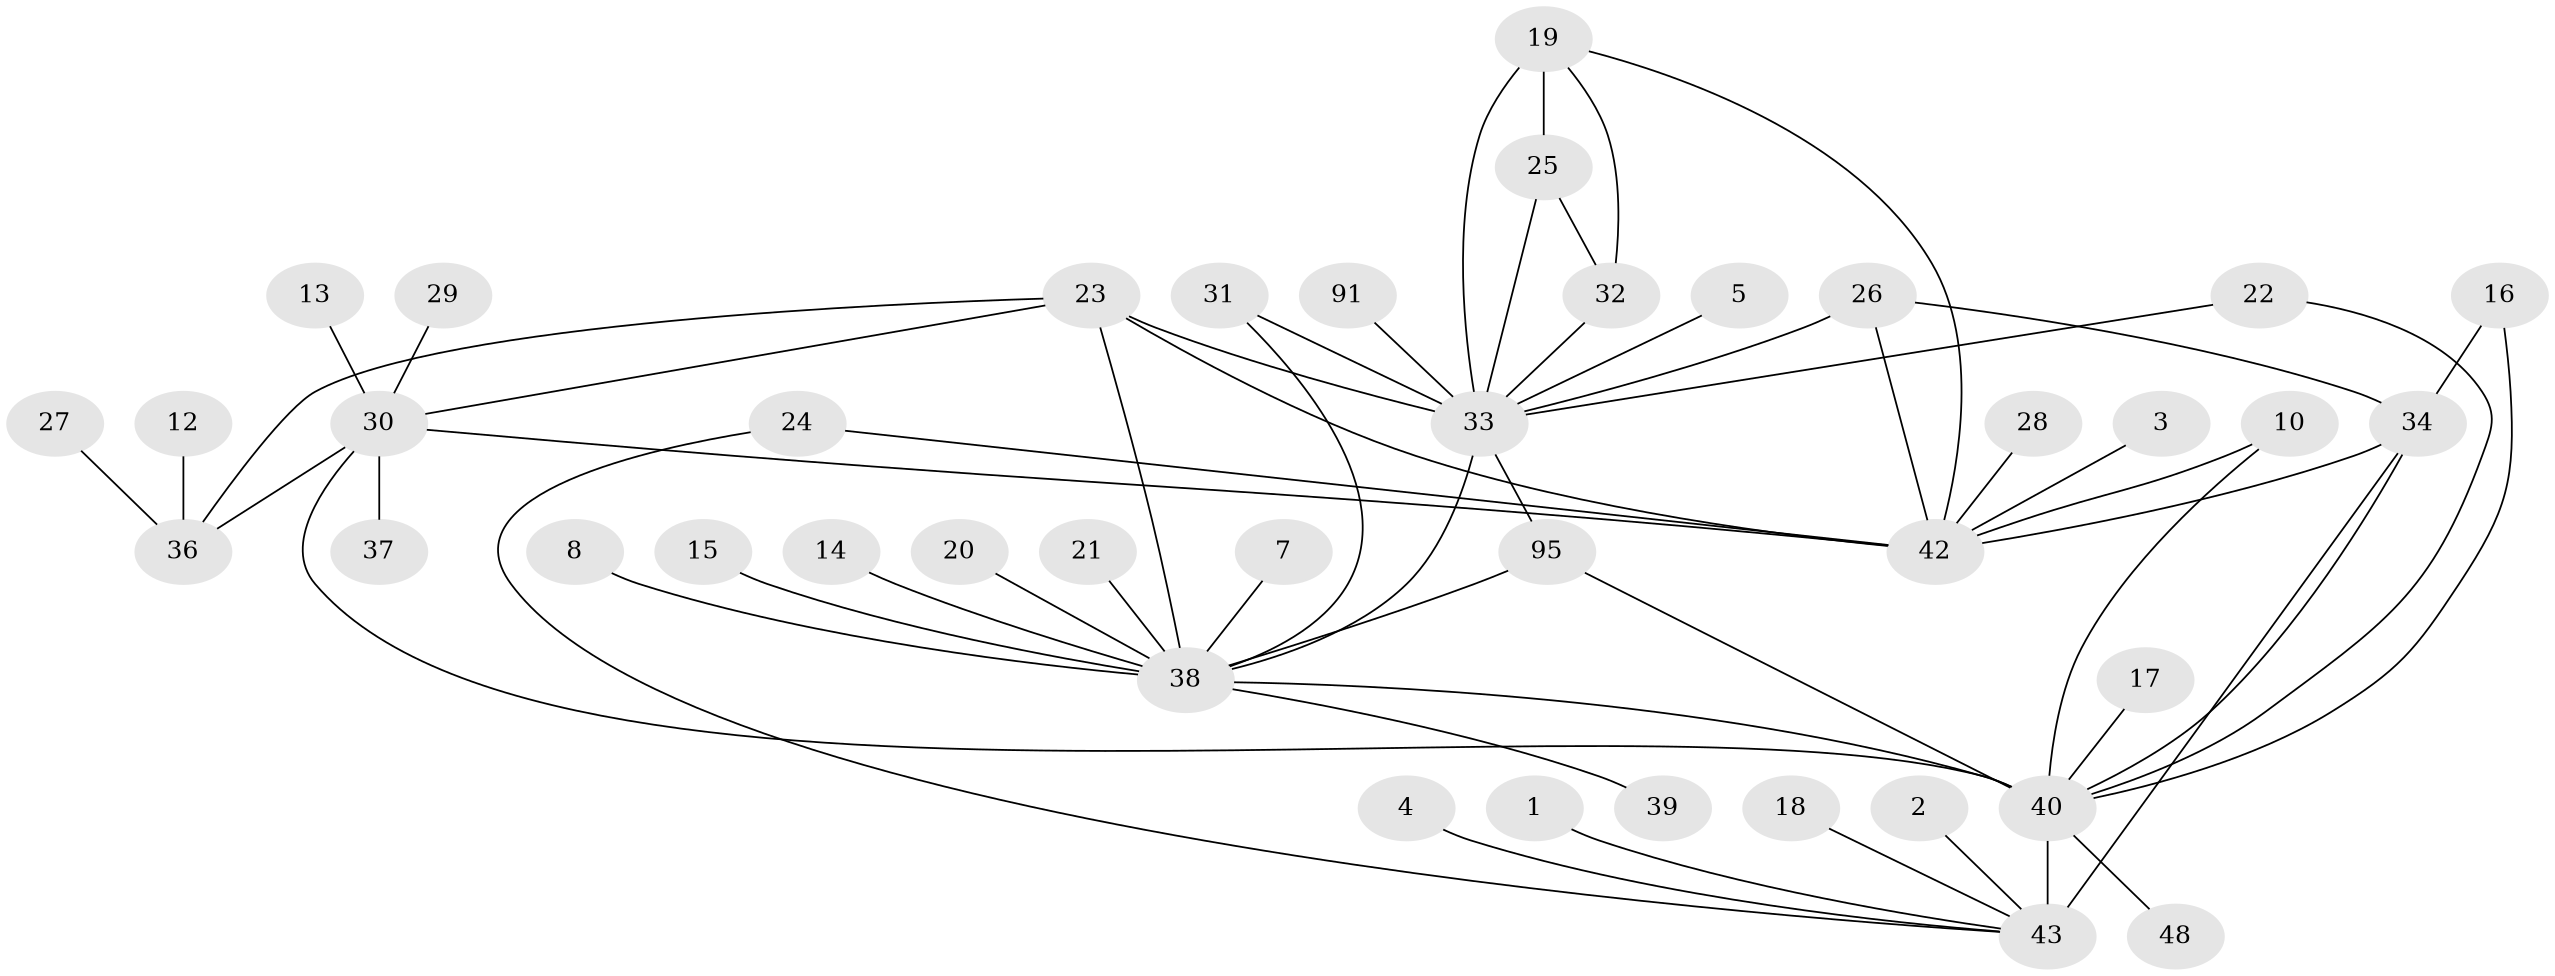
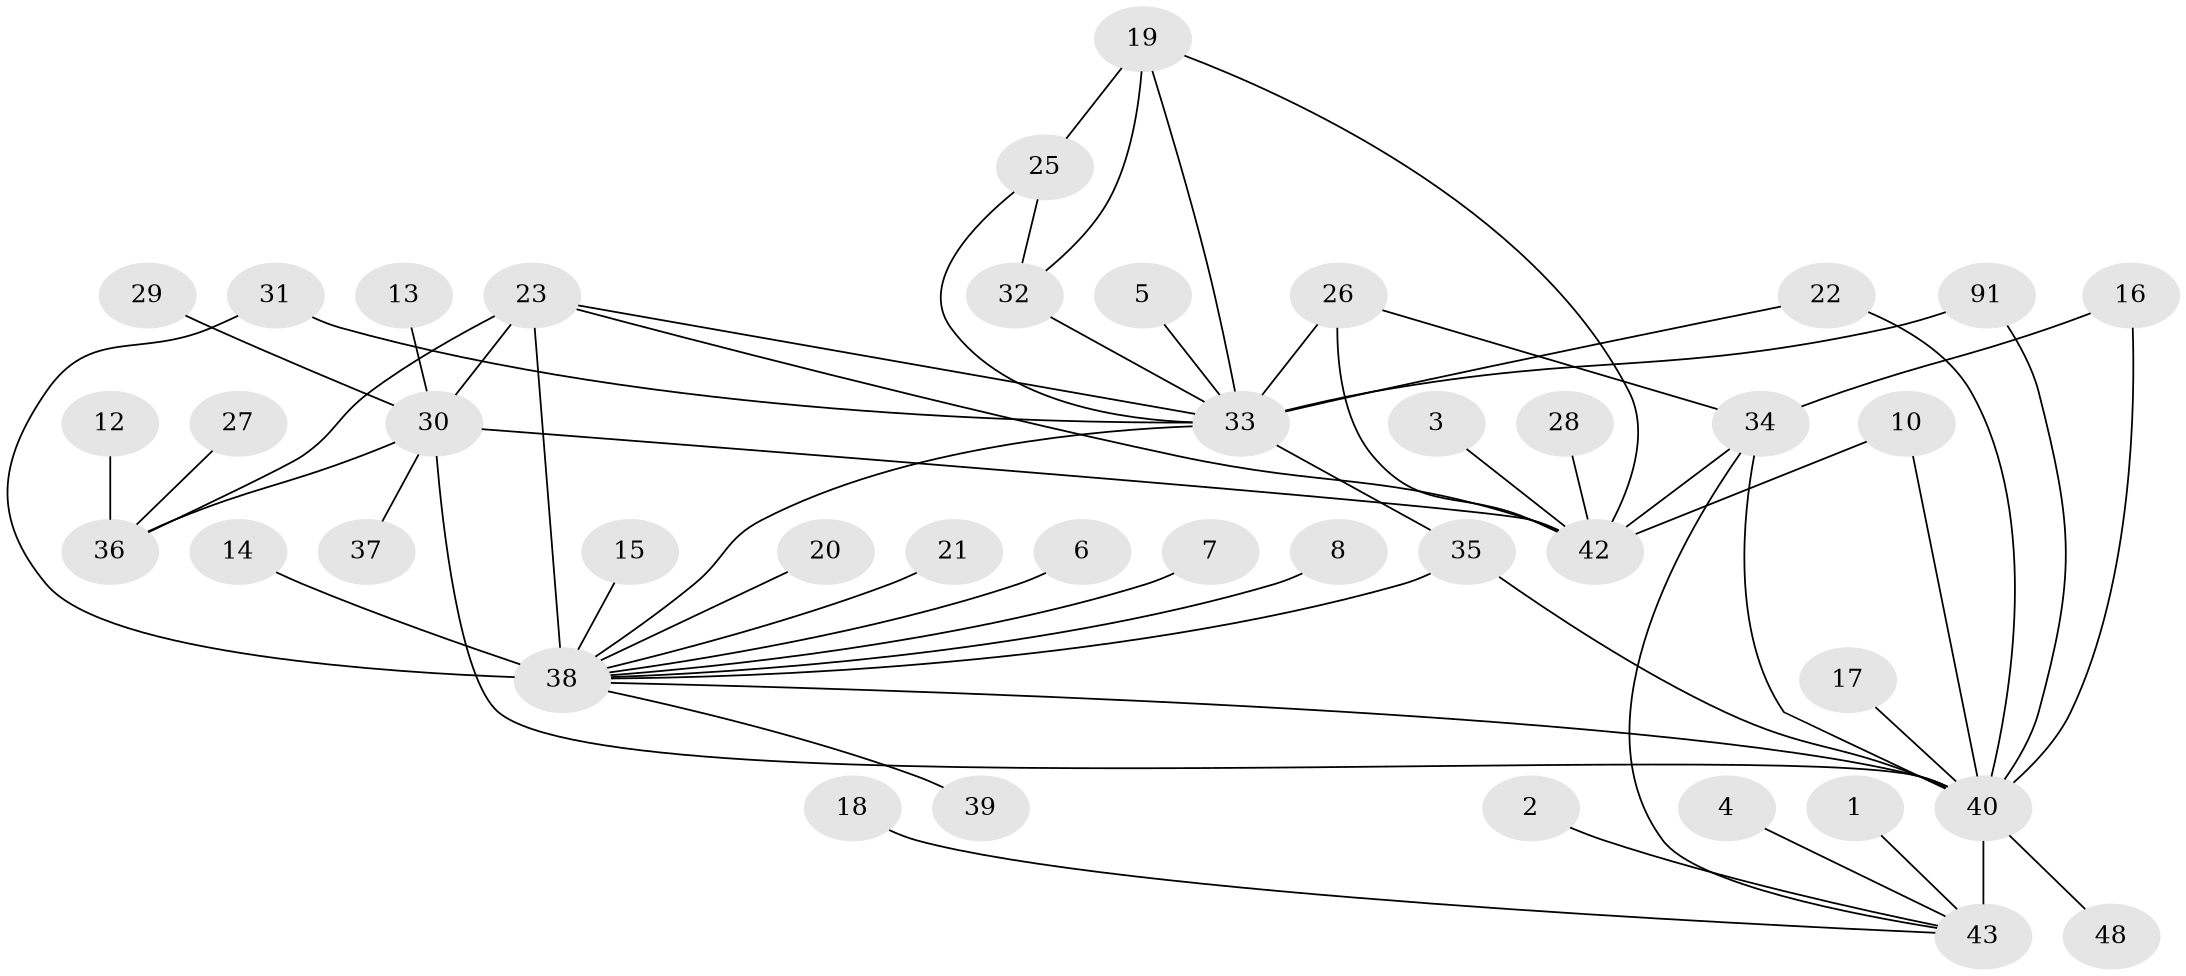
(798, 424) -> none
none -> (1082, 552)
(1547, 552) -> (1467, 552)
none -> (2066, 553)
